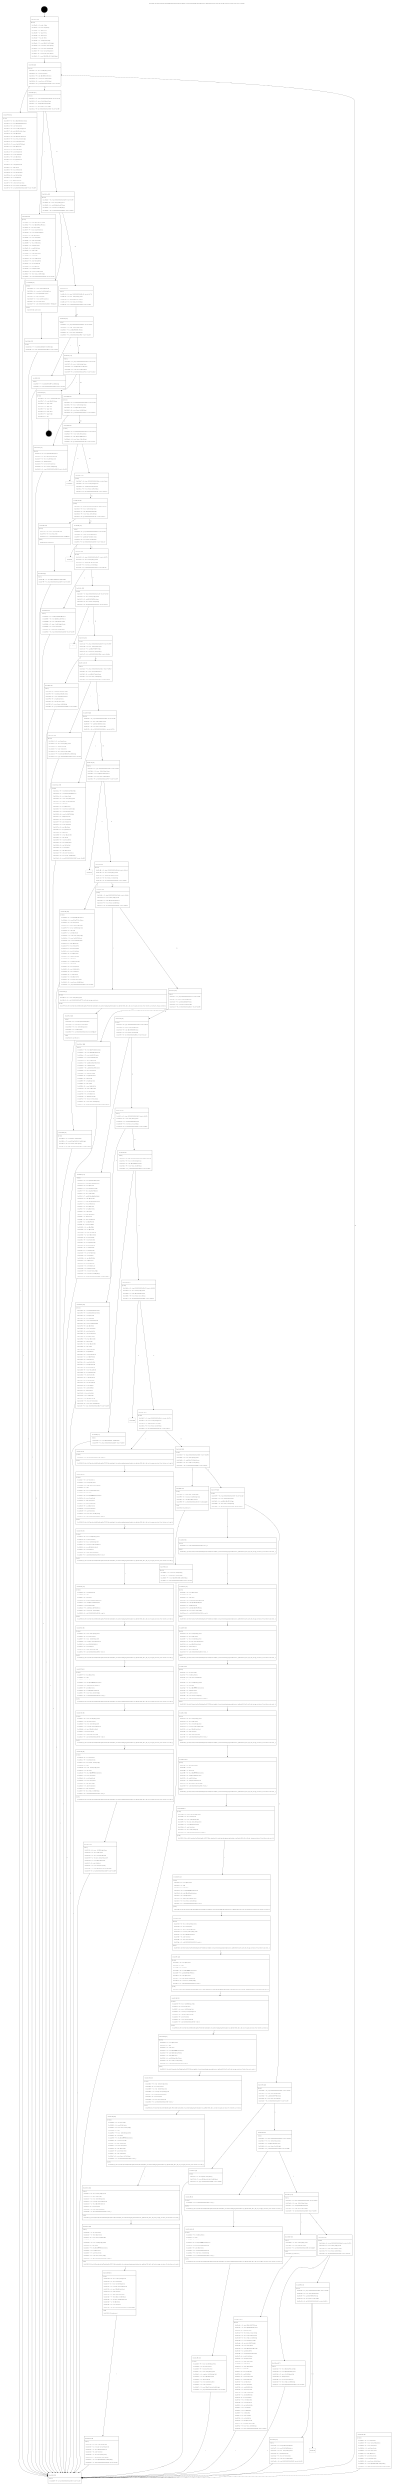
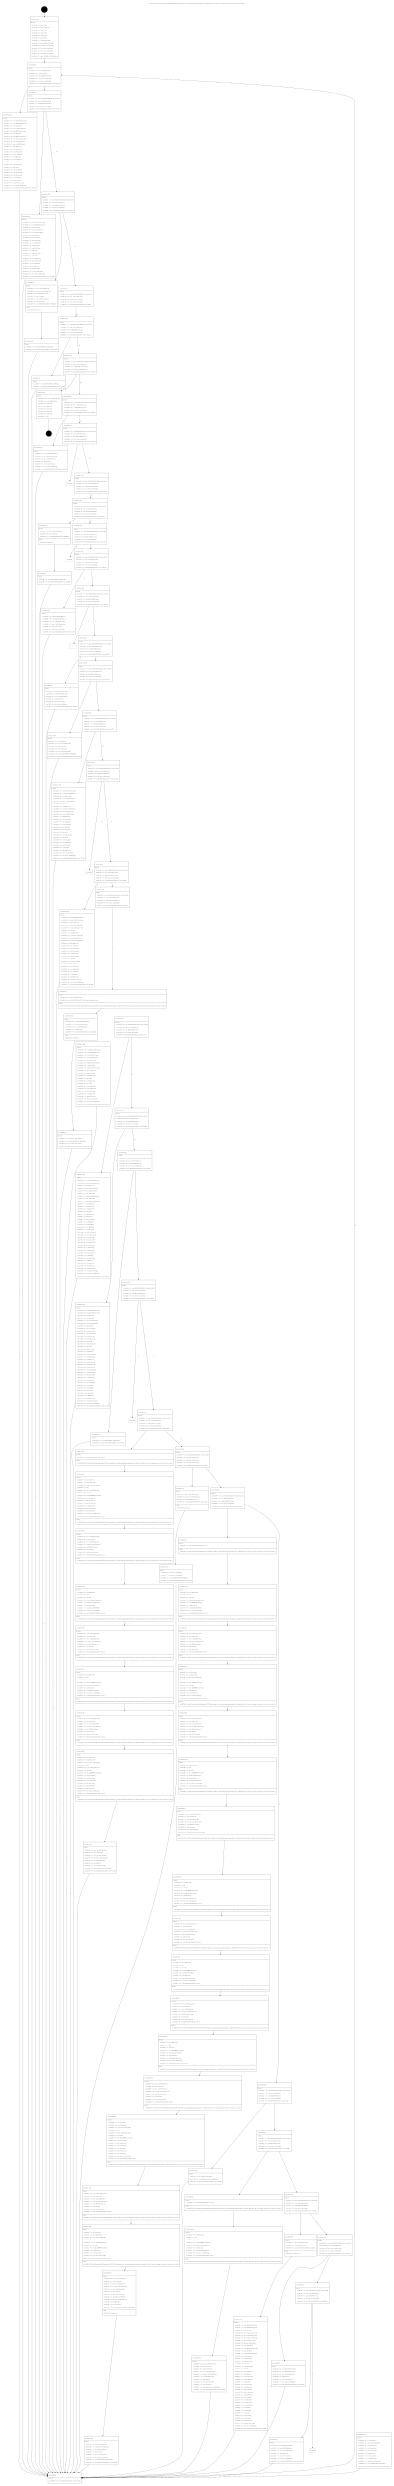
(185, 999) -> none
